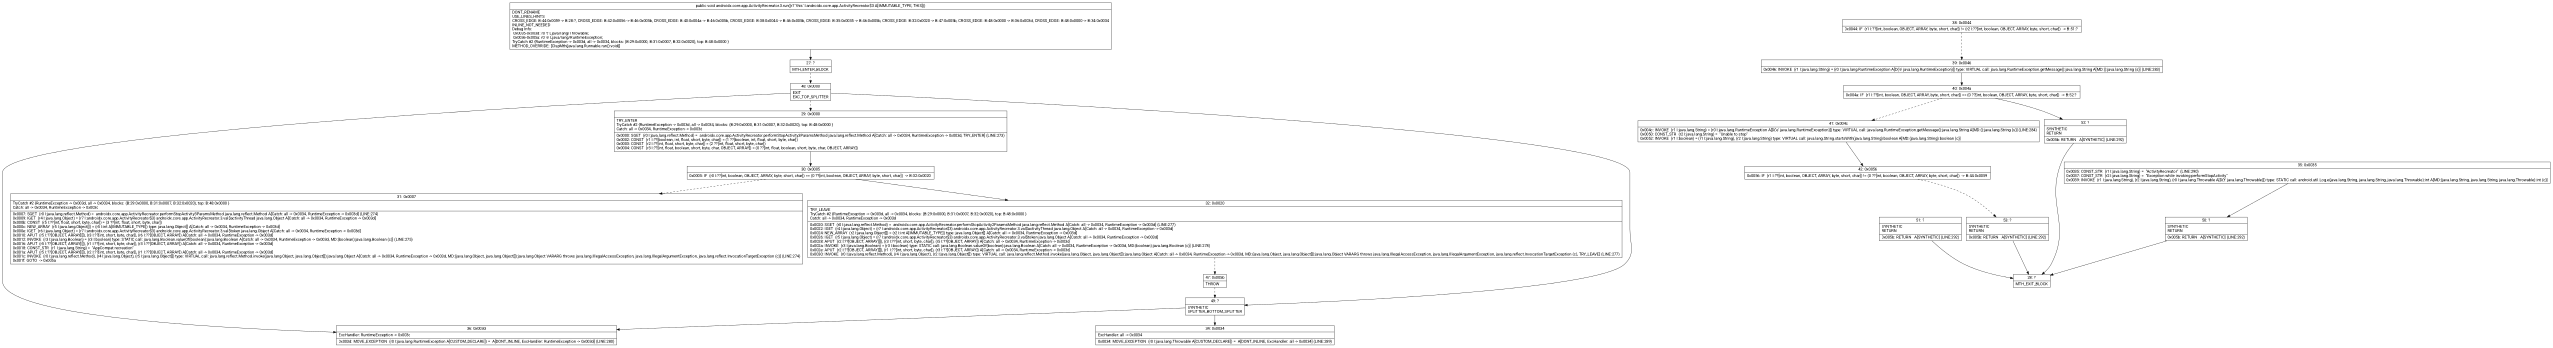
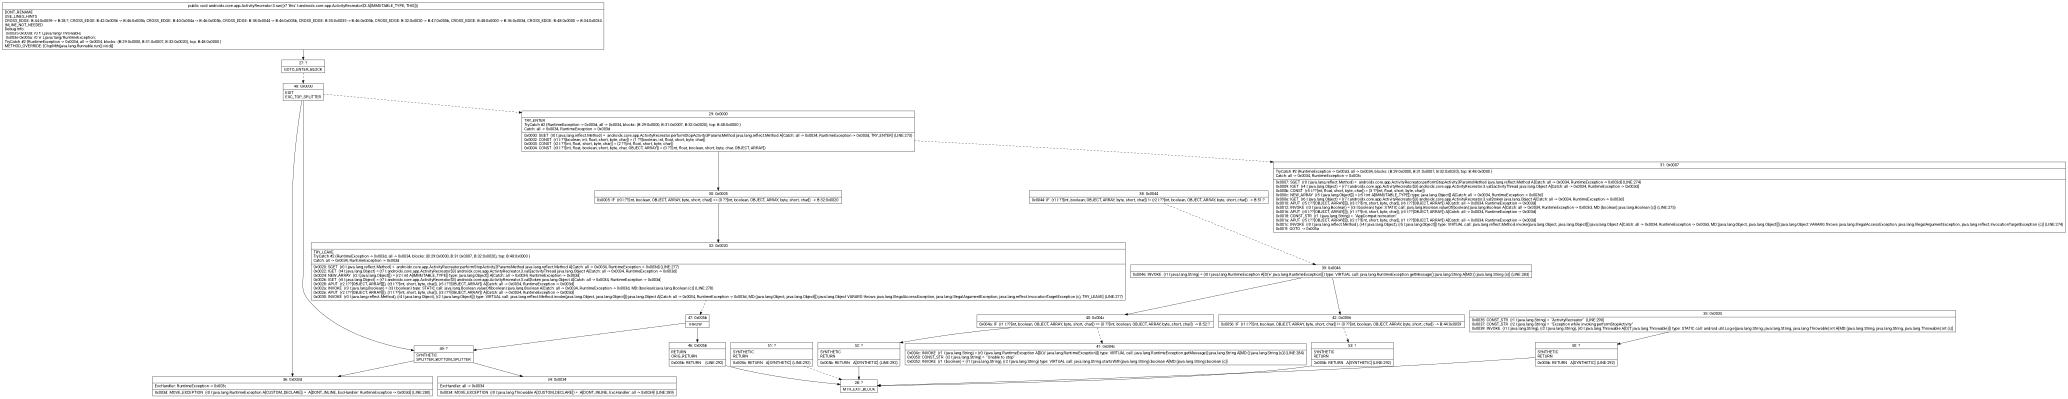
(811, 69) -> (303, 69)
(1854, 153) -> (1336, 295)
(714, 186) -> (1093, 150)
(1968, 266) -> (821, 372)
(1215, 291) -> (581, 336)
none -> (697, 354)
